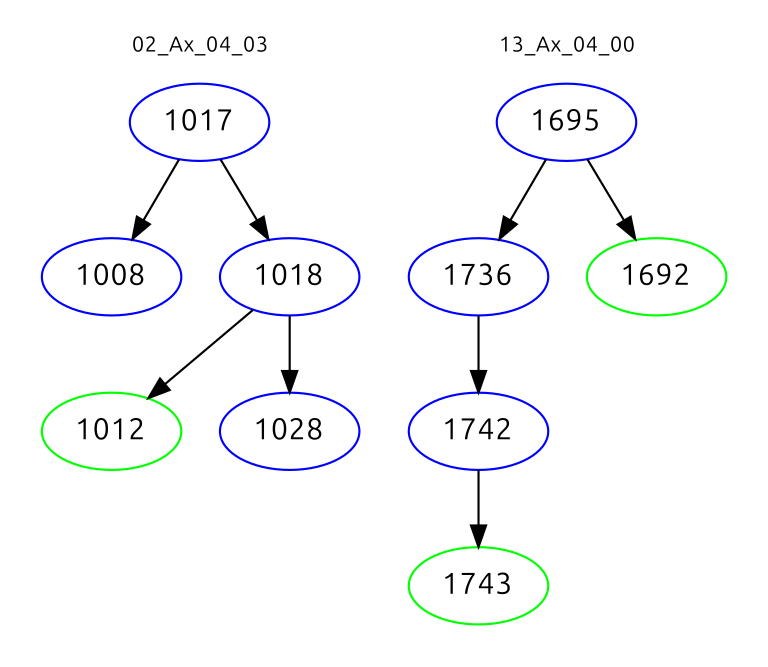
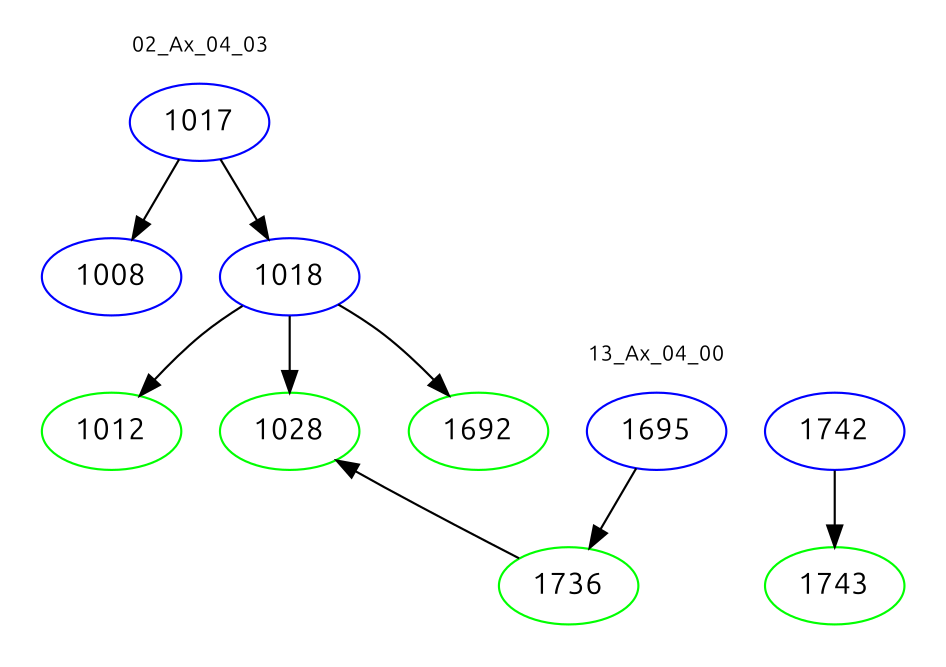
(606, 190) -> (407, 354)
(479, 277) -> (569, 586)
(479, 344) -> (437, 515)
(290, 431) -> (290, 431)
